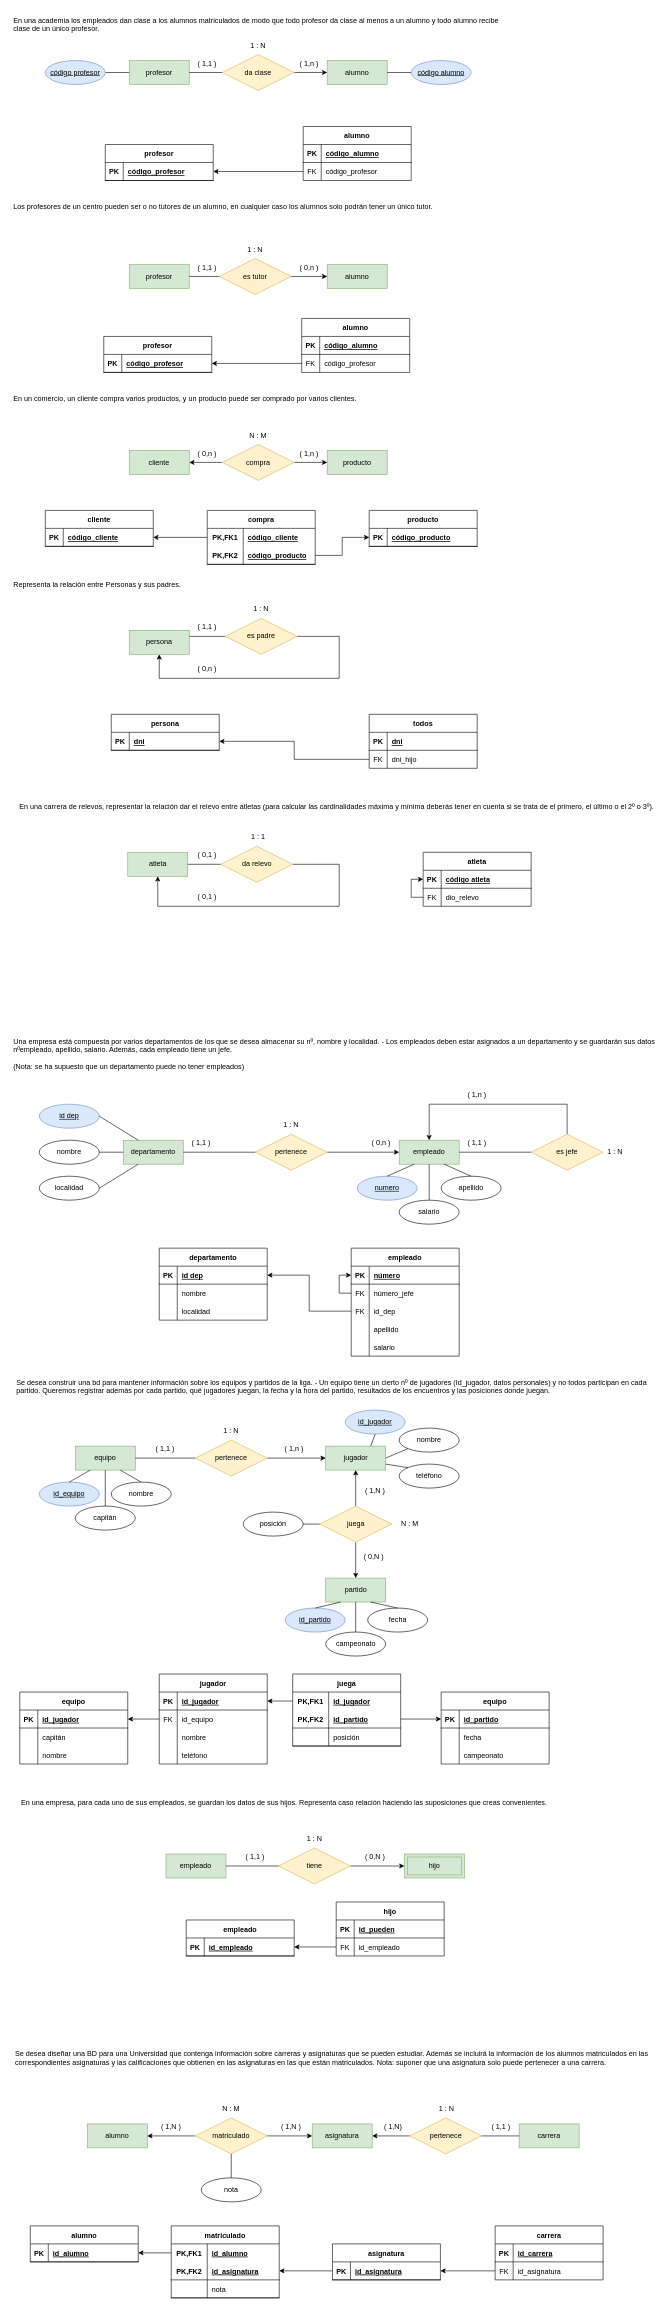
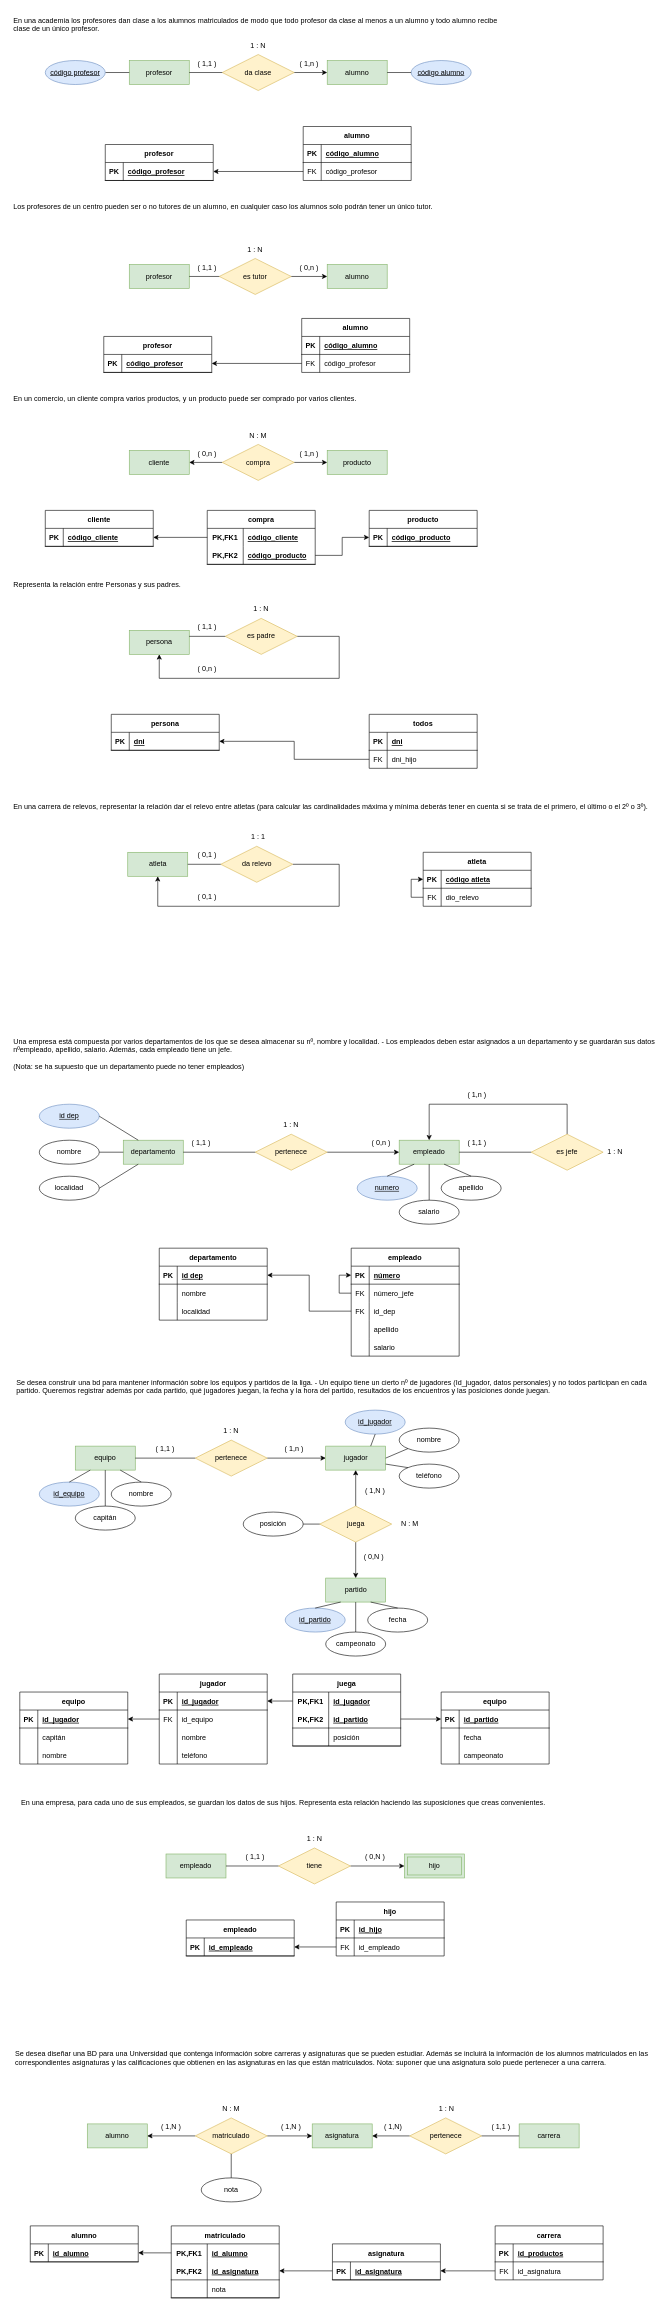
(259, 25) -> (259, 25)
(338, 807) -> (332, 807)
(302, 1803) -> (302, 1803)
(376, 1930) -> (371, 1930)
(537, 2254) -> (541, 2254)
